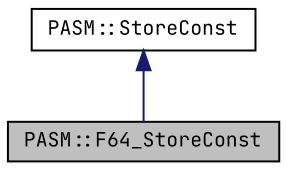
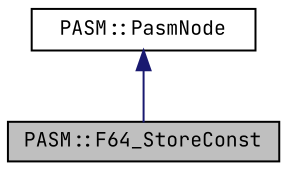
(144, 30) -> (144, 30)
